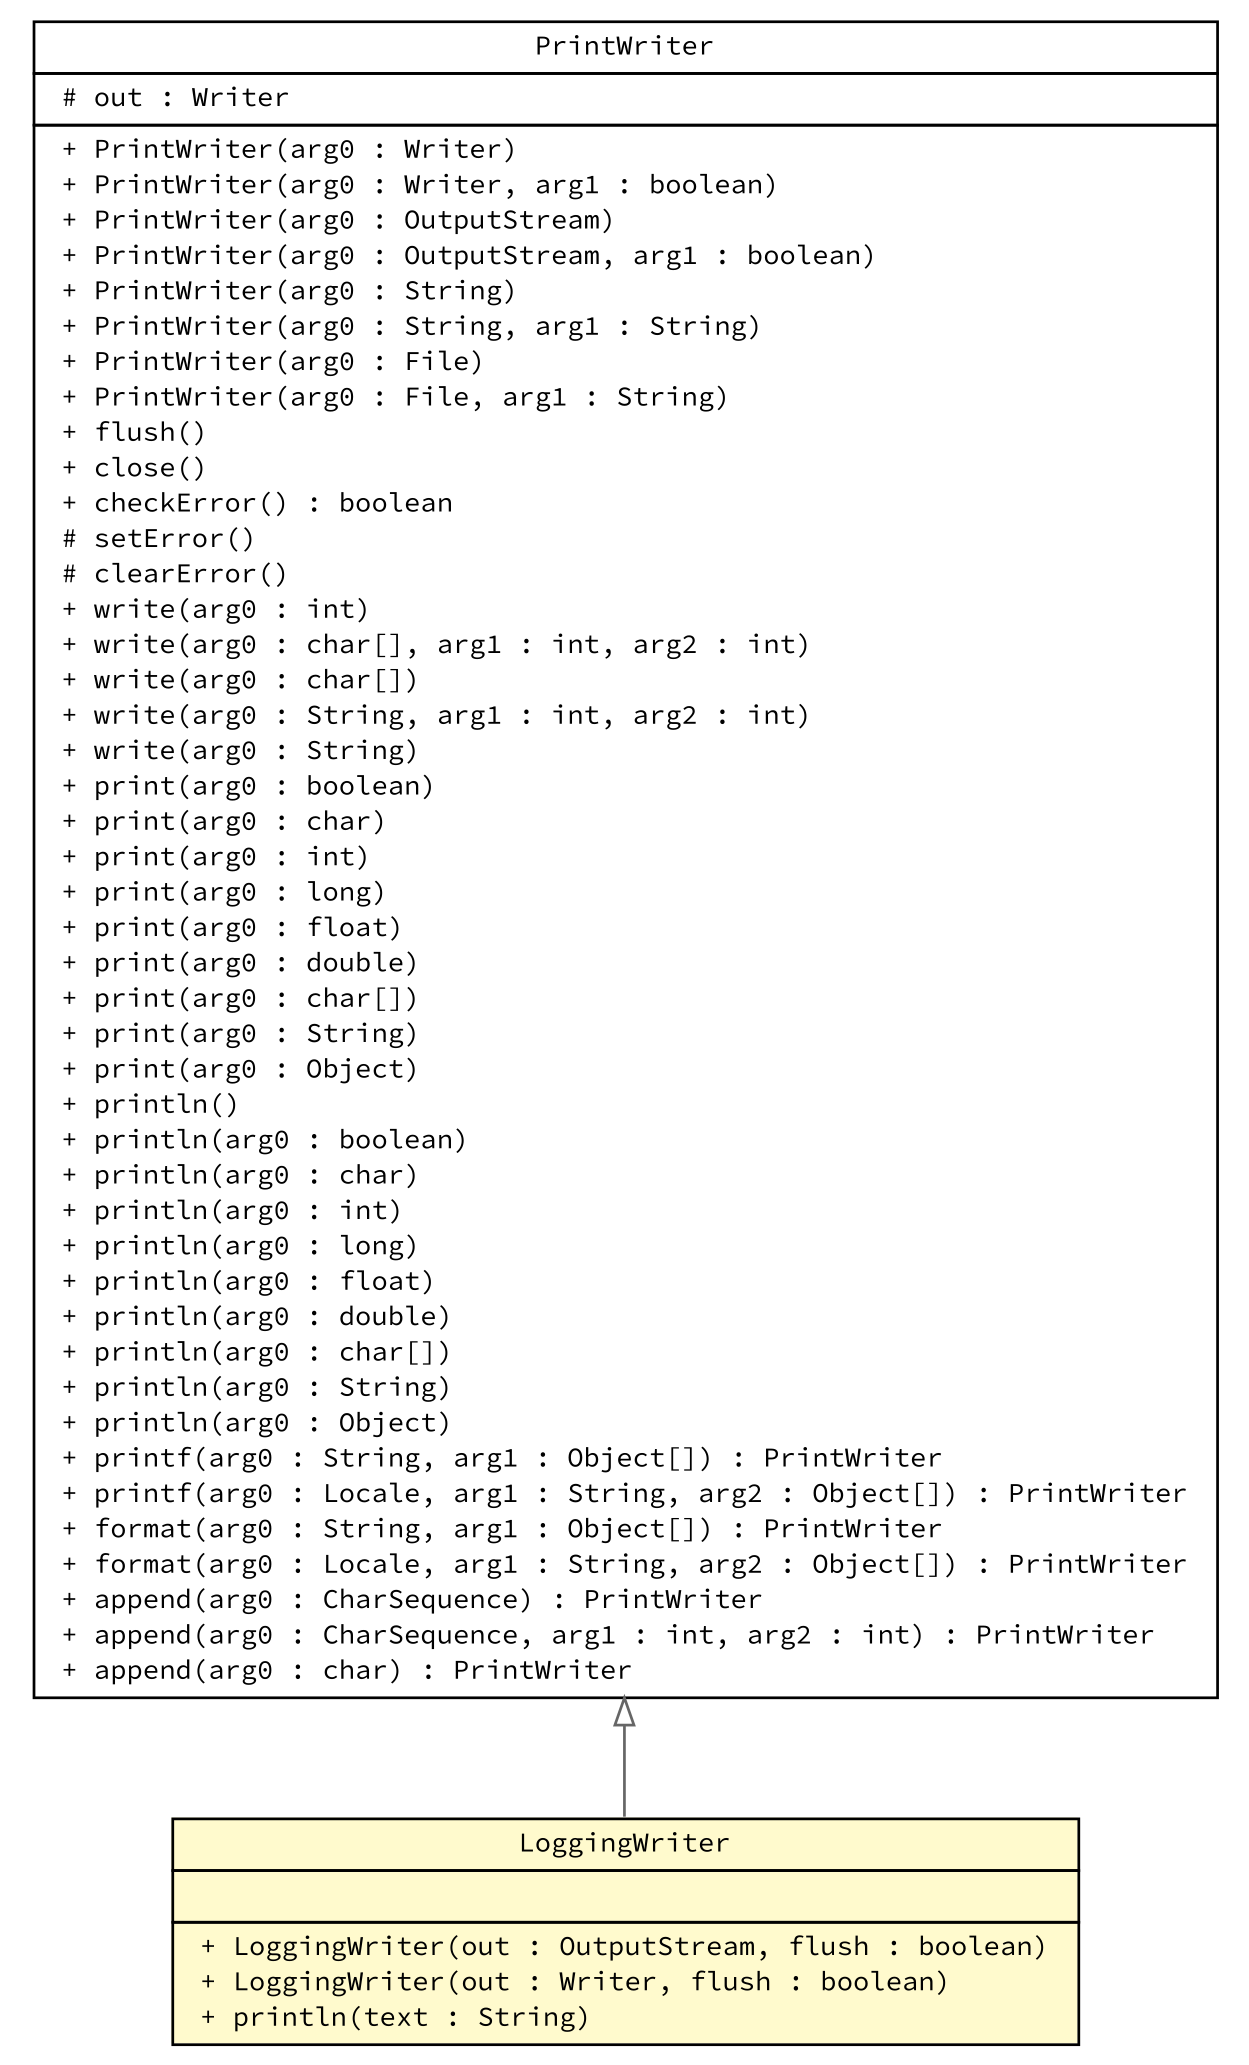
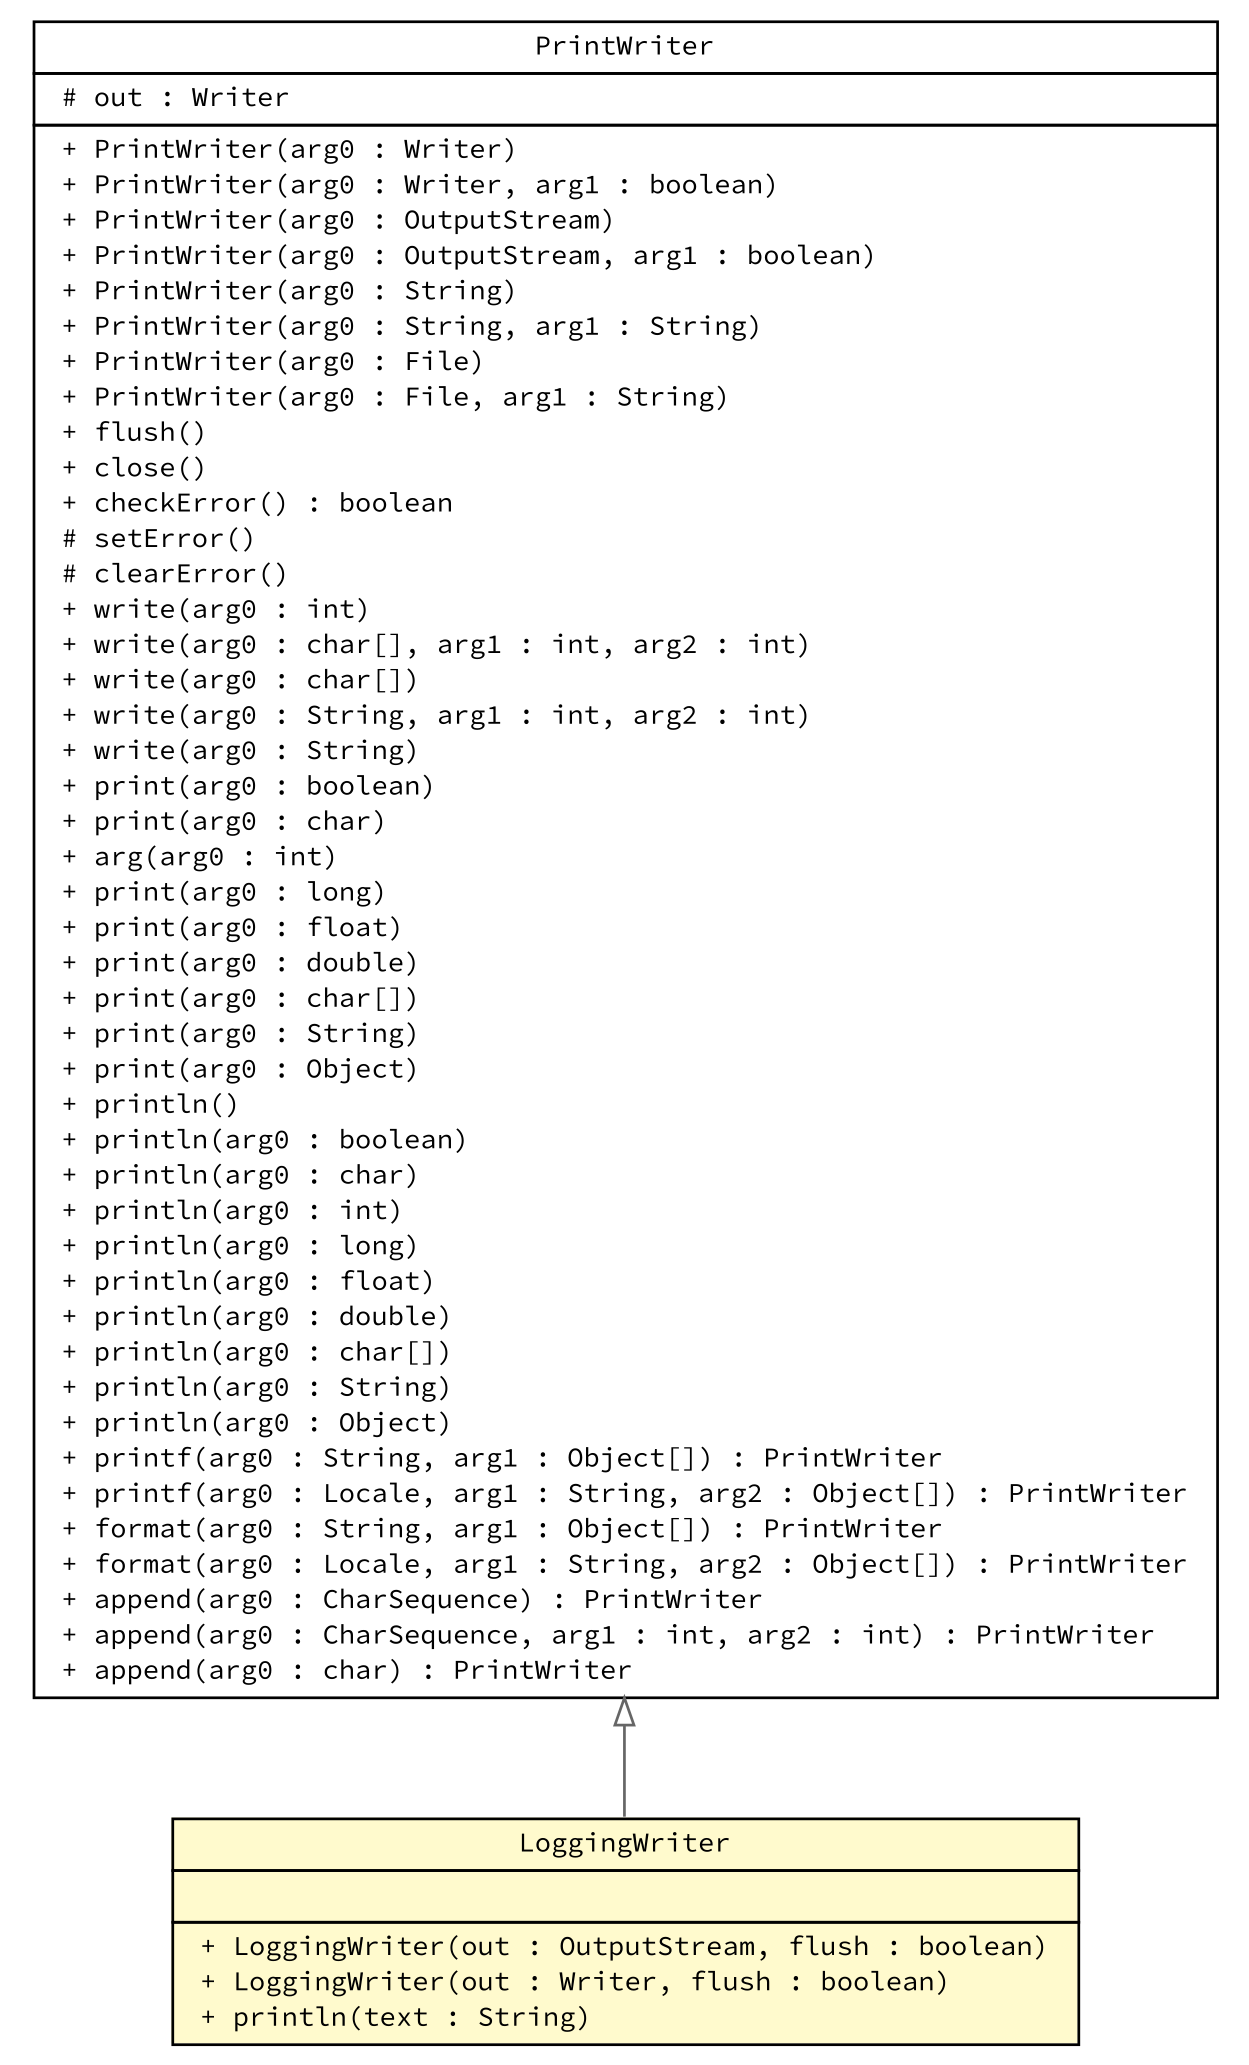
(218, 857) -> (201, 857)
